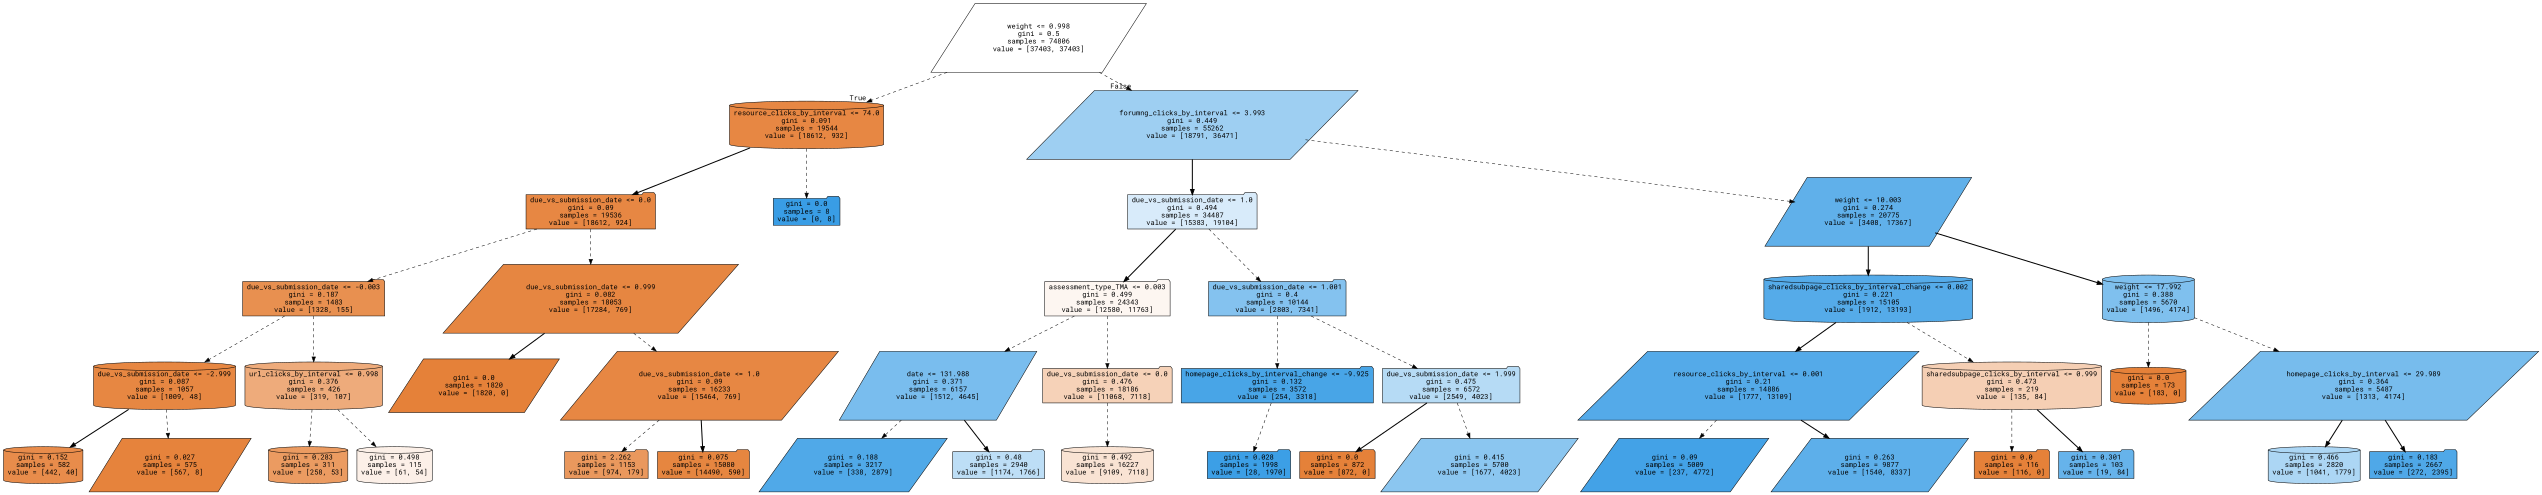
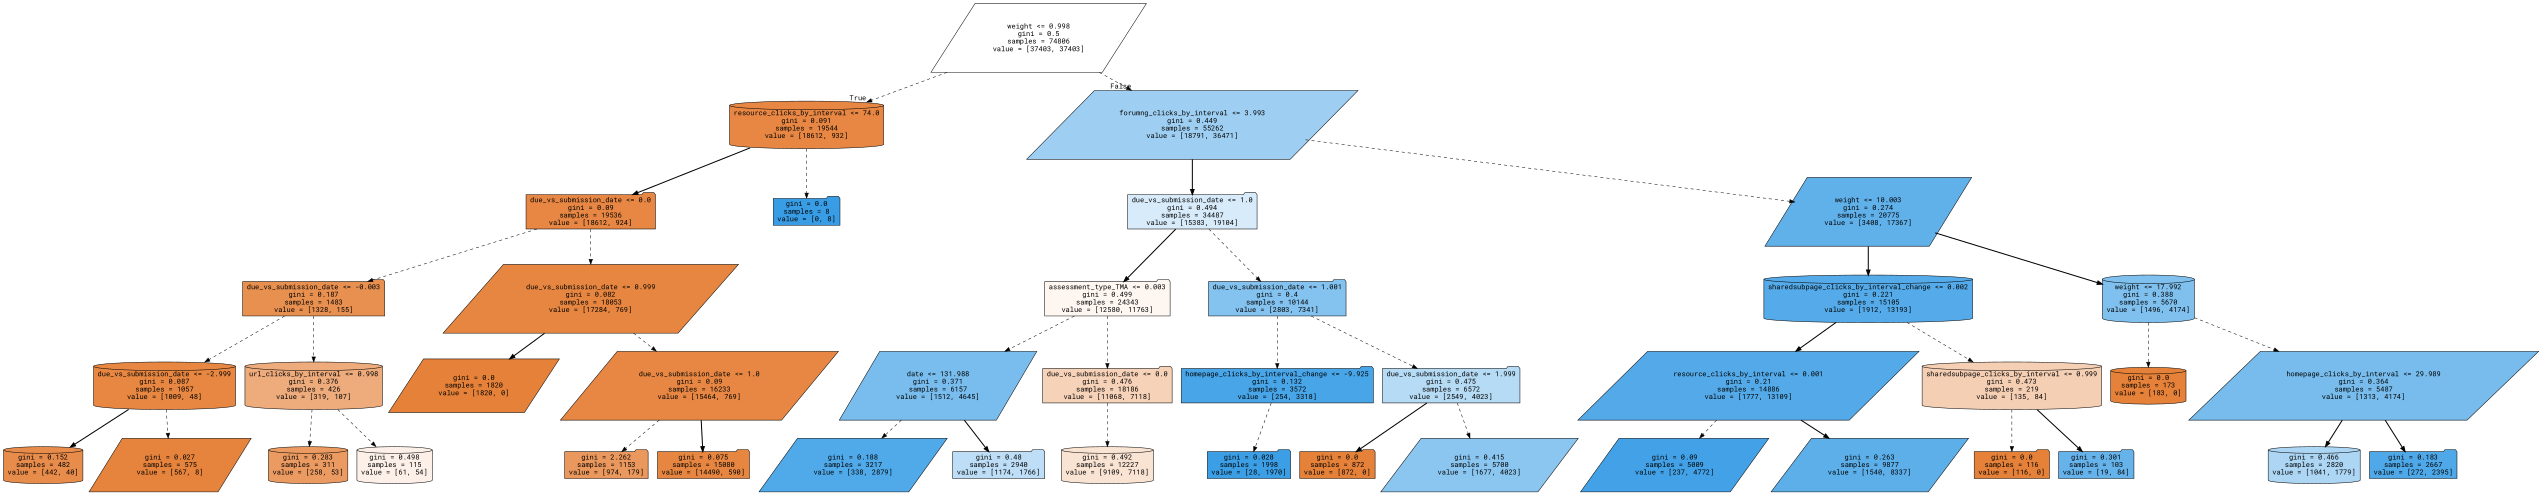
(43, 465) -> (43, 465)
(1107, 465) -> (1107, 465)
